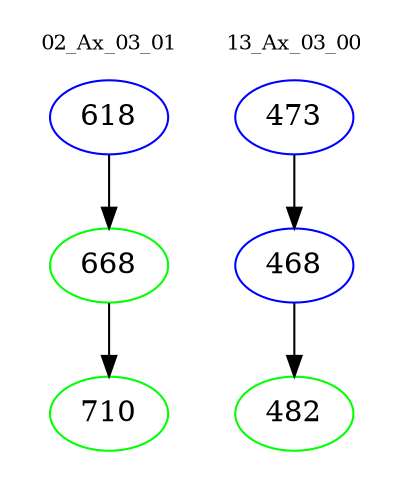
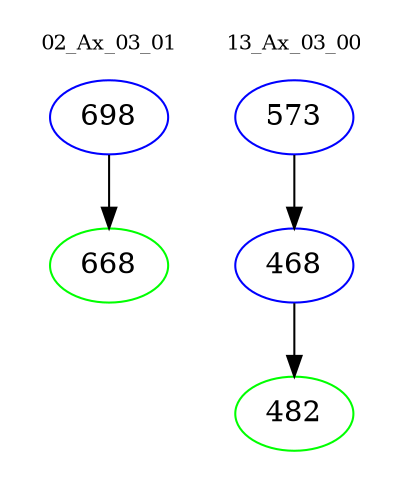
(109, 117) -> (109, 117)
(294, 117) -> (294, 117)
(109, 414) -> none
